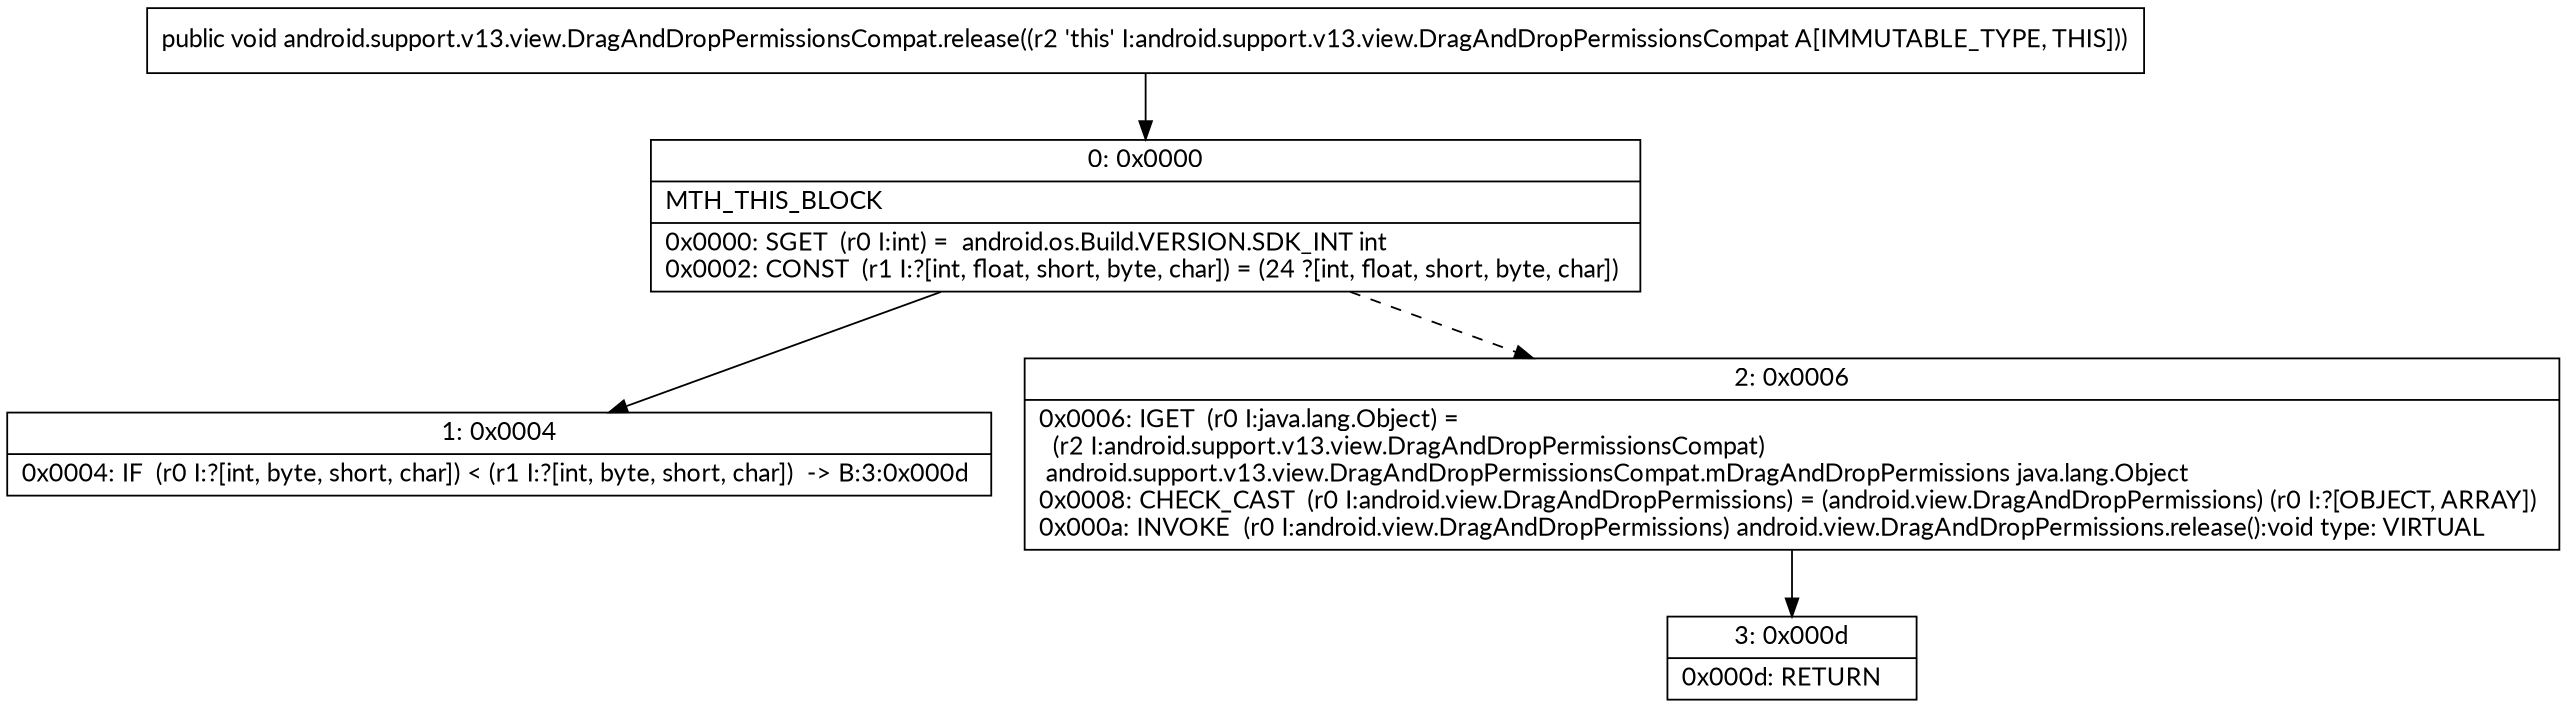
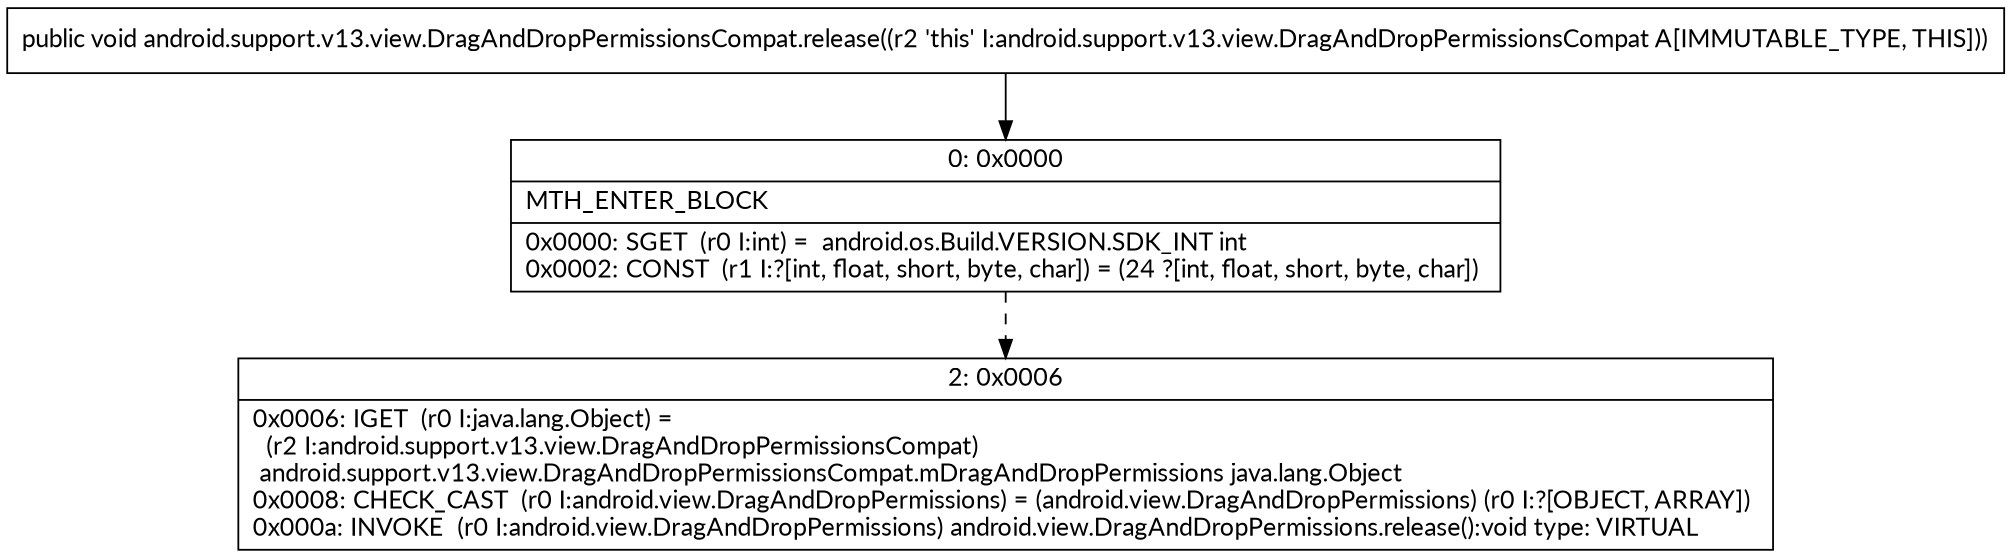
(775, 201) -> (647, 201)
(499, 454) -> none
(1792, 658) -> none
